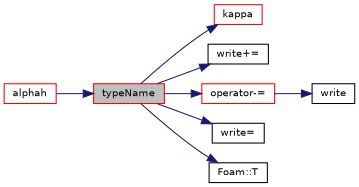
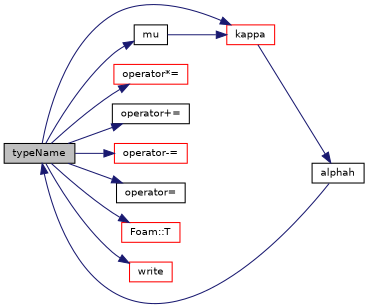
none -> (151, 35)
(238, 54) -> (151, 114)
none -> (151, 74)
(30, 94) -> (338, 173)
(129, 94) -> (40, 153)
(288, 94) -> (78, 215)
(333, 94) -> (151, 272)
none -> (292, 99)
(238, 133) -> (151, 193)
(238, 173) -> (151, 232)
